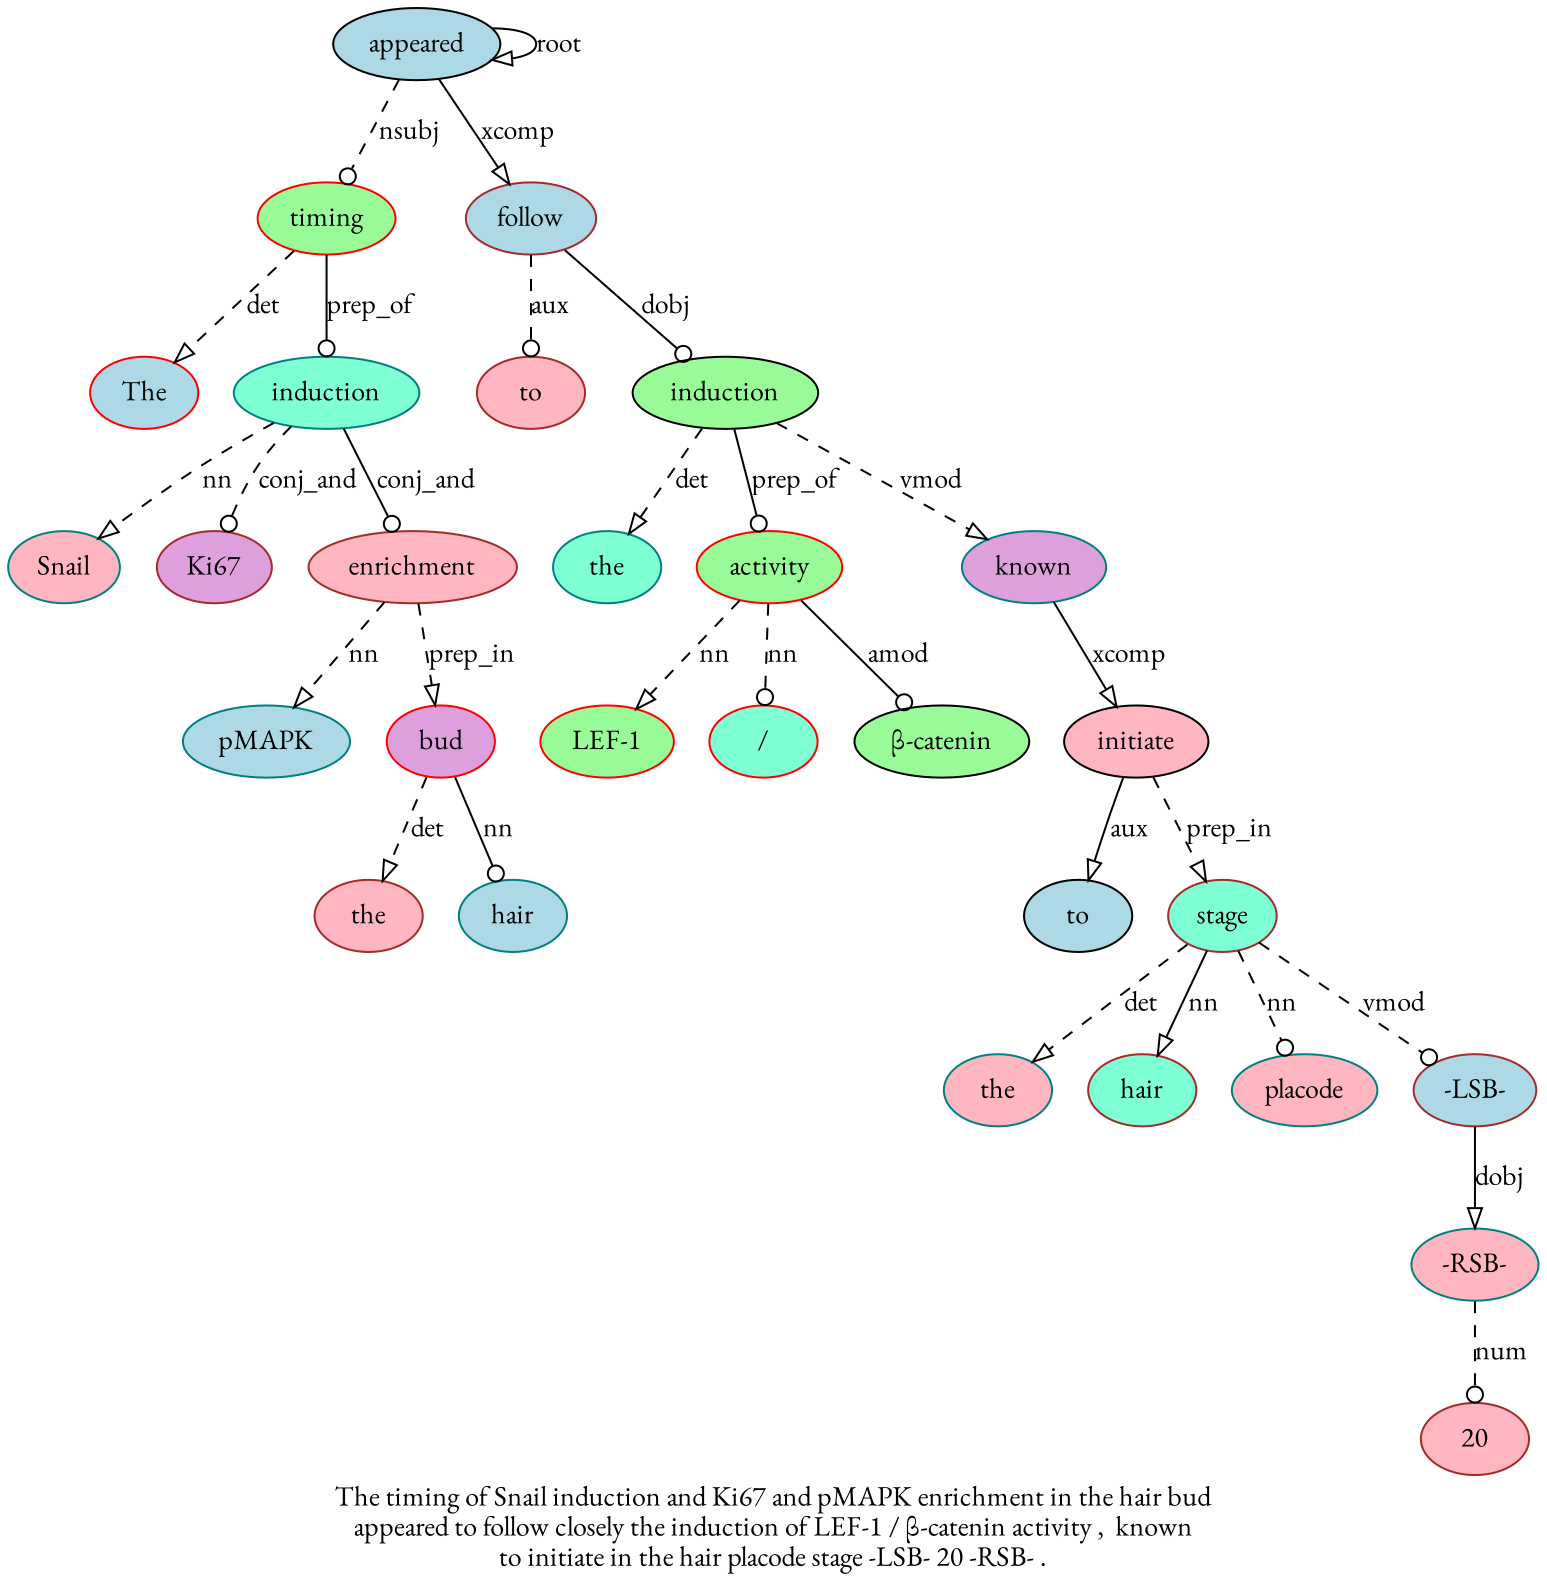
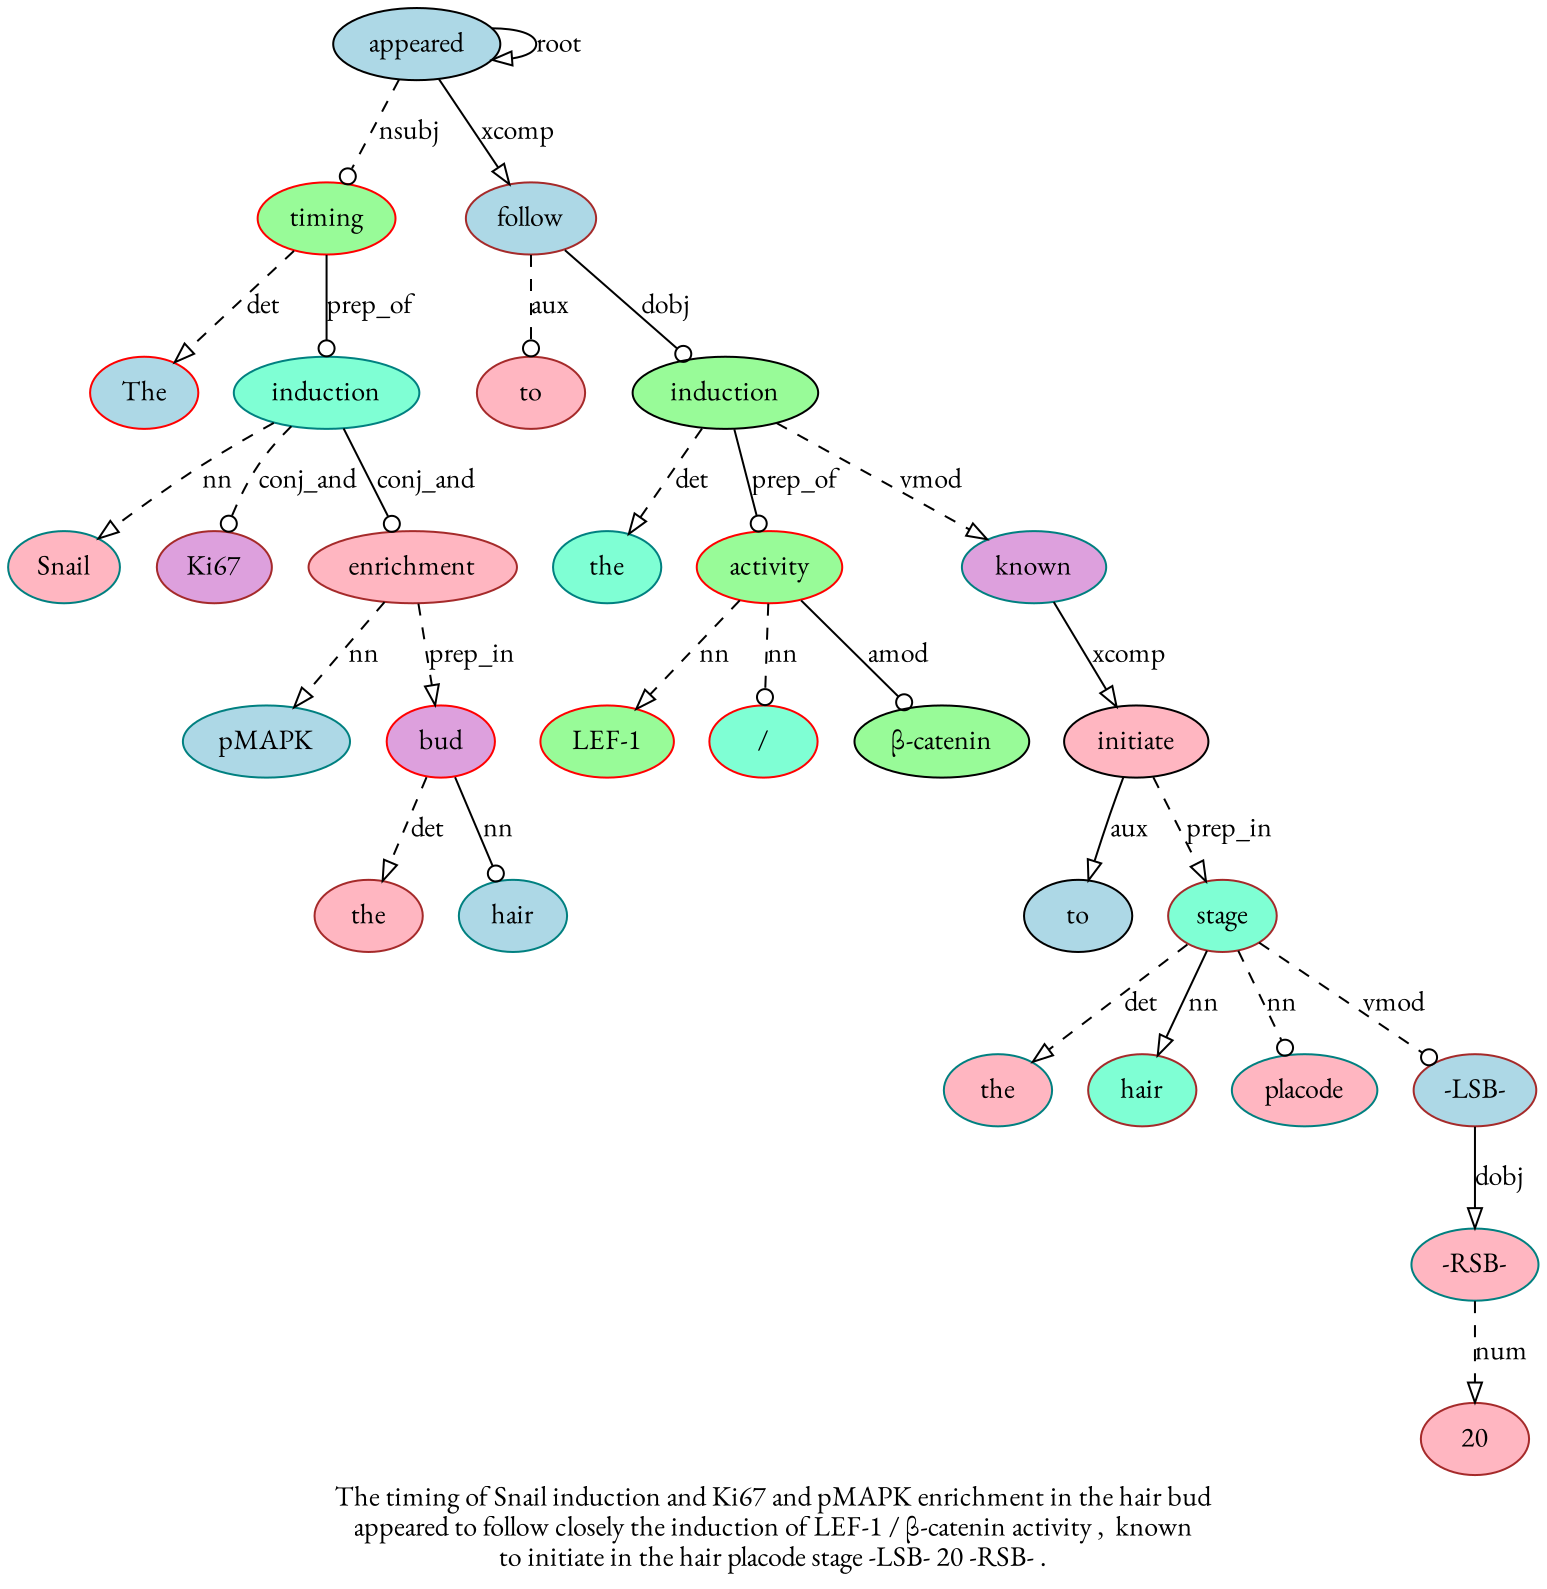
(1475, 1344) -> (1475, 1342)
